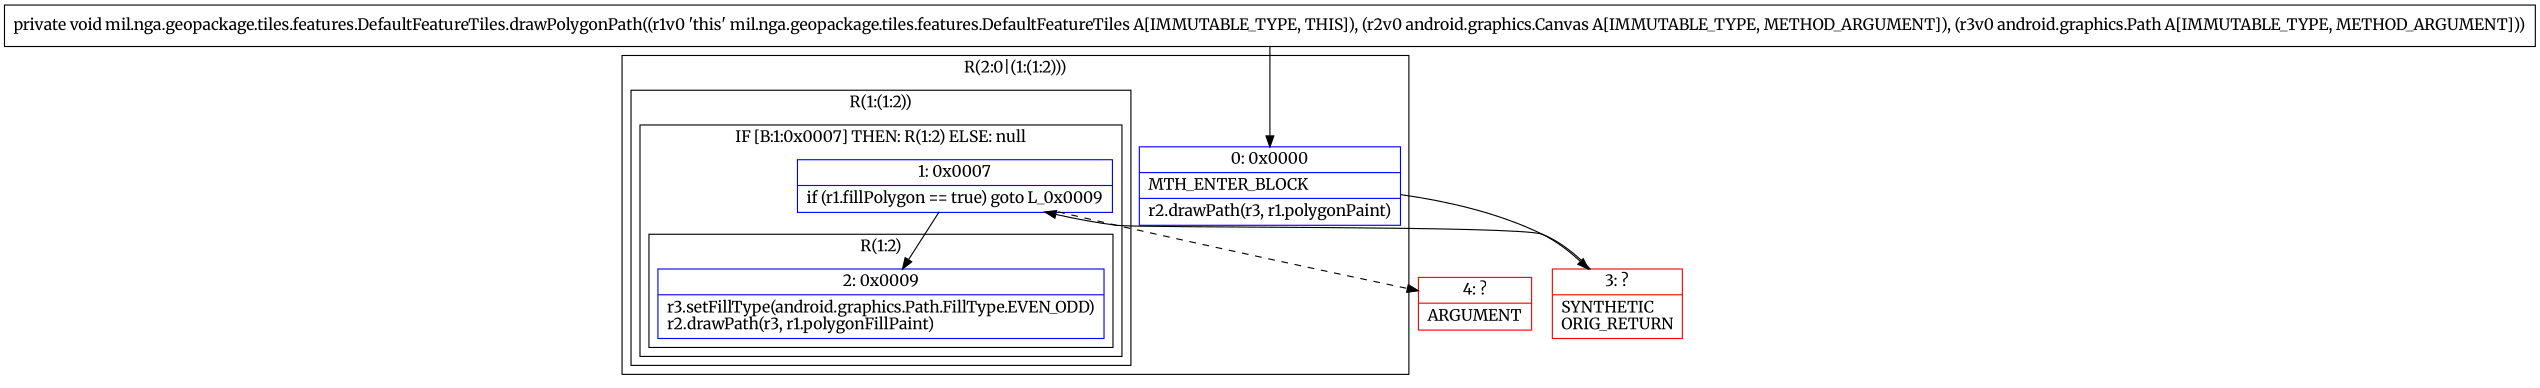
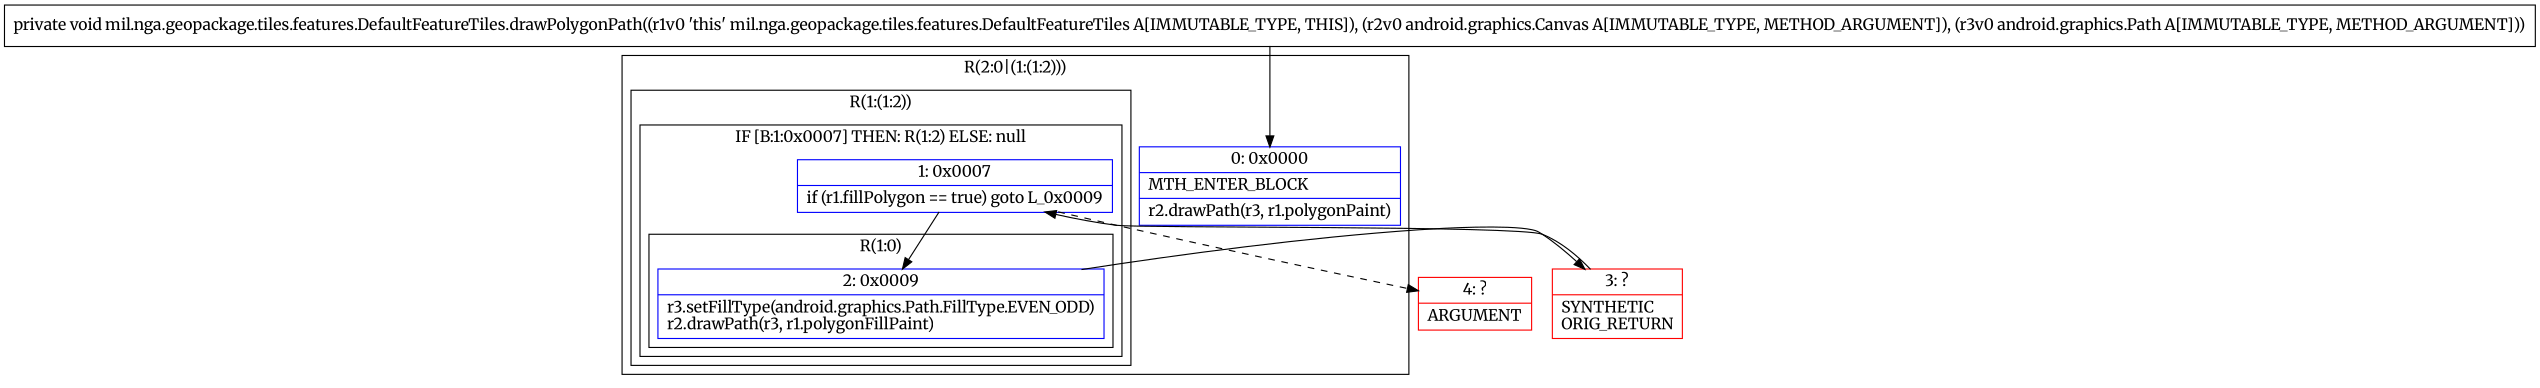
(1496, 216) -> (1334, 237)
(881, 247) -> (881, 247)
